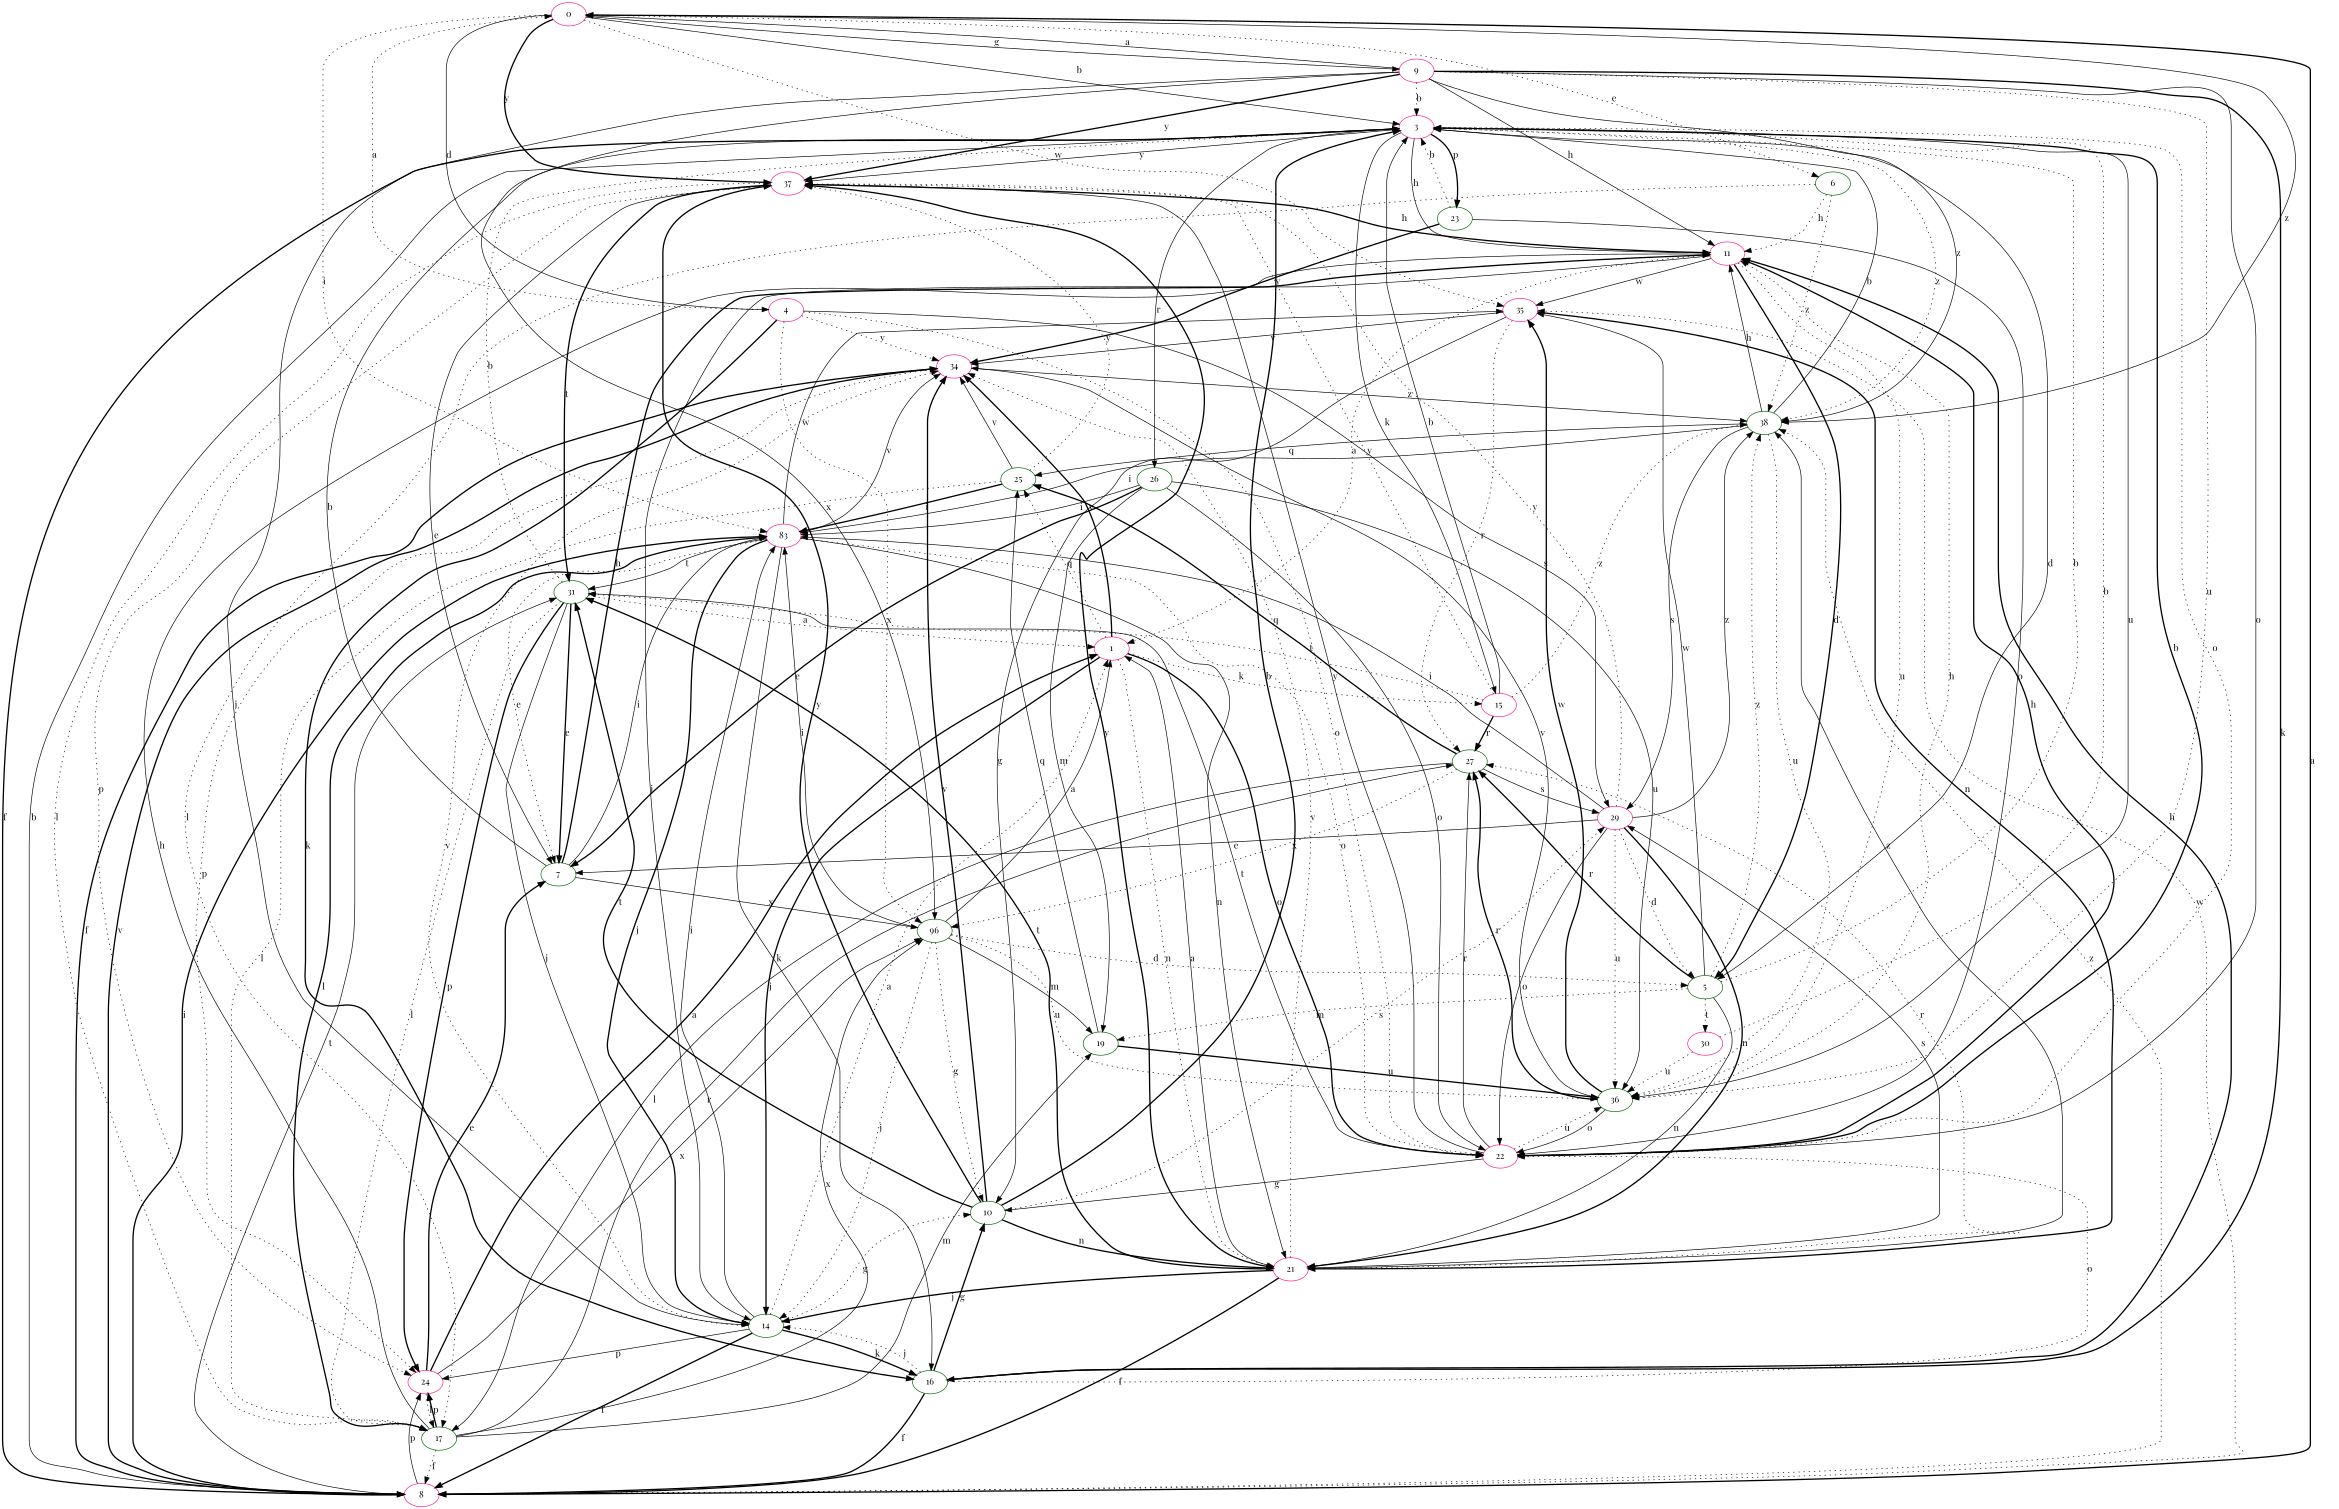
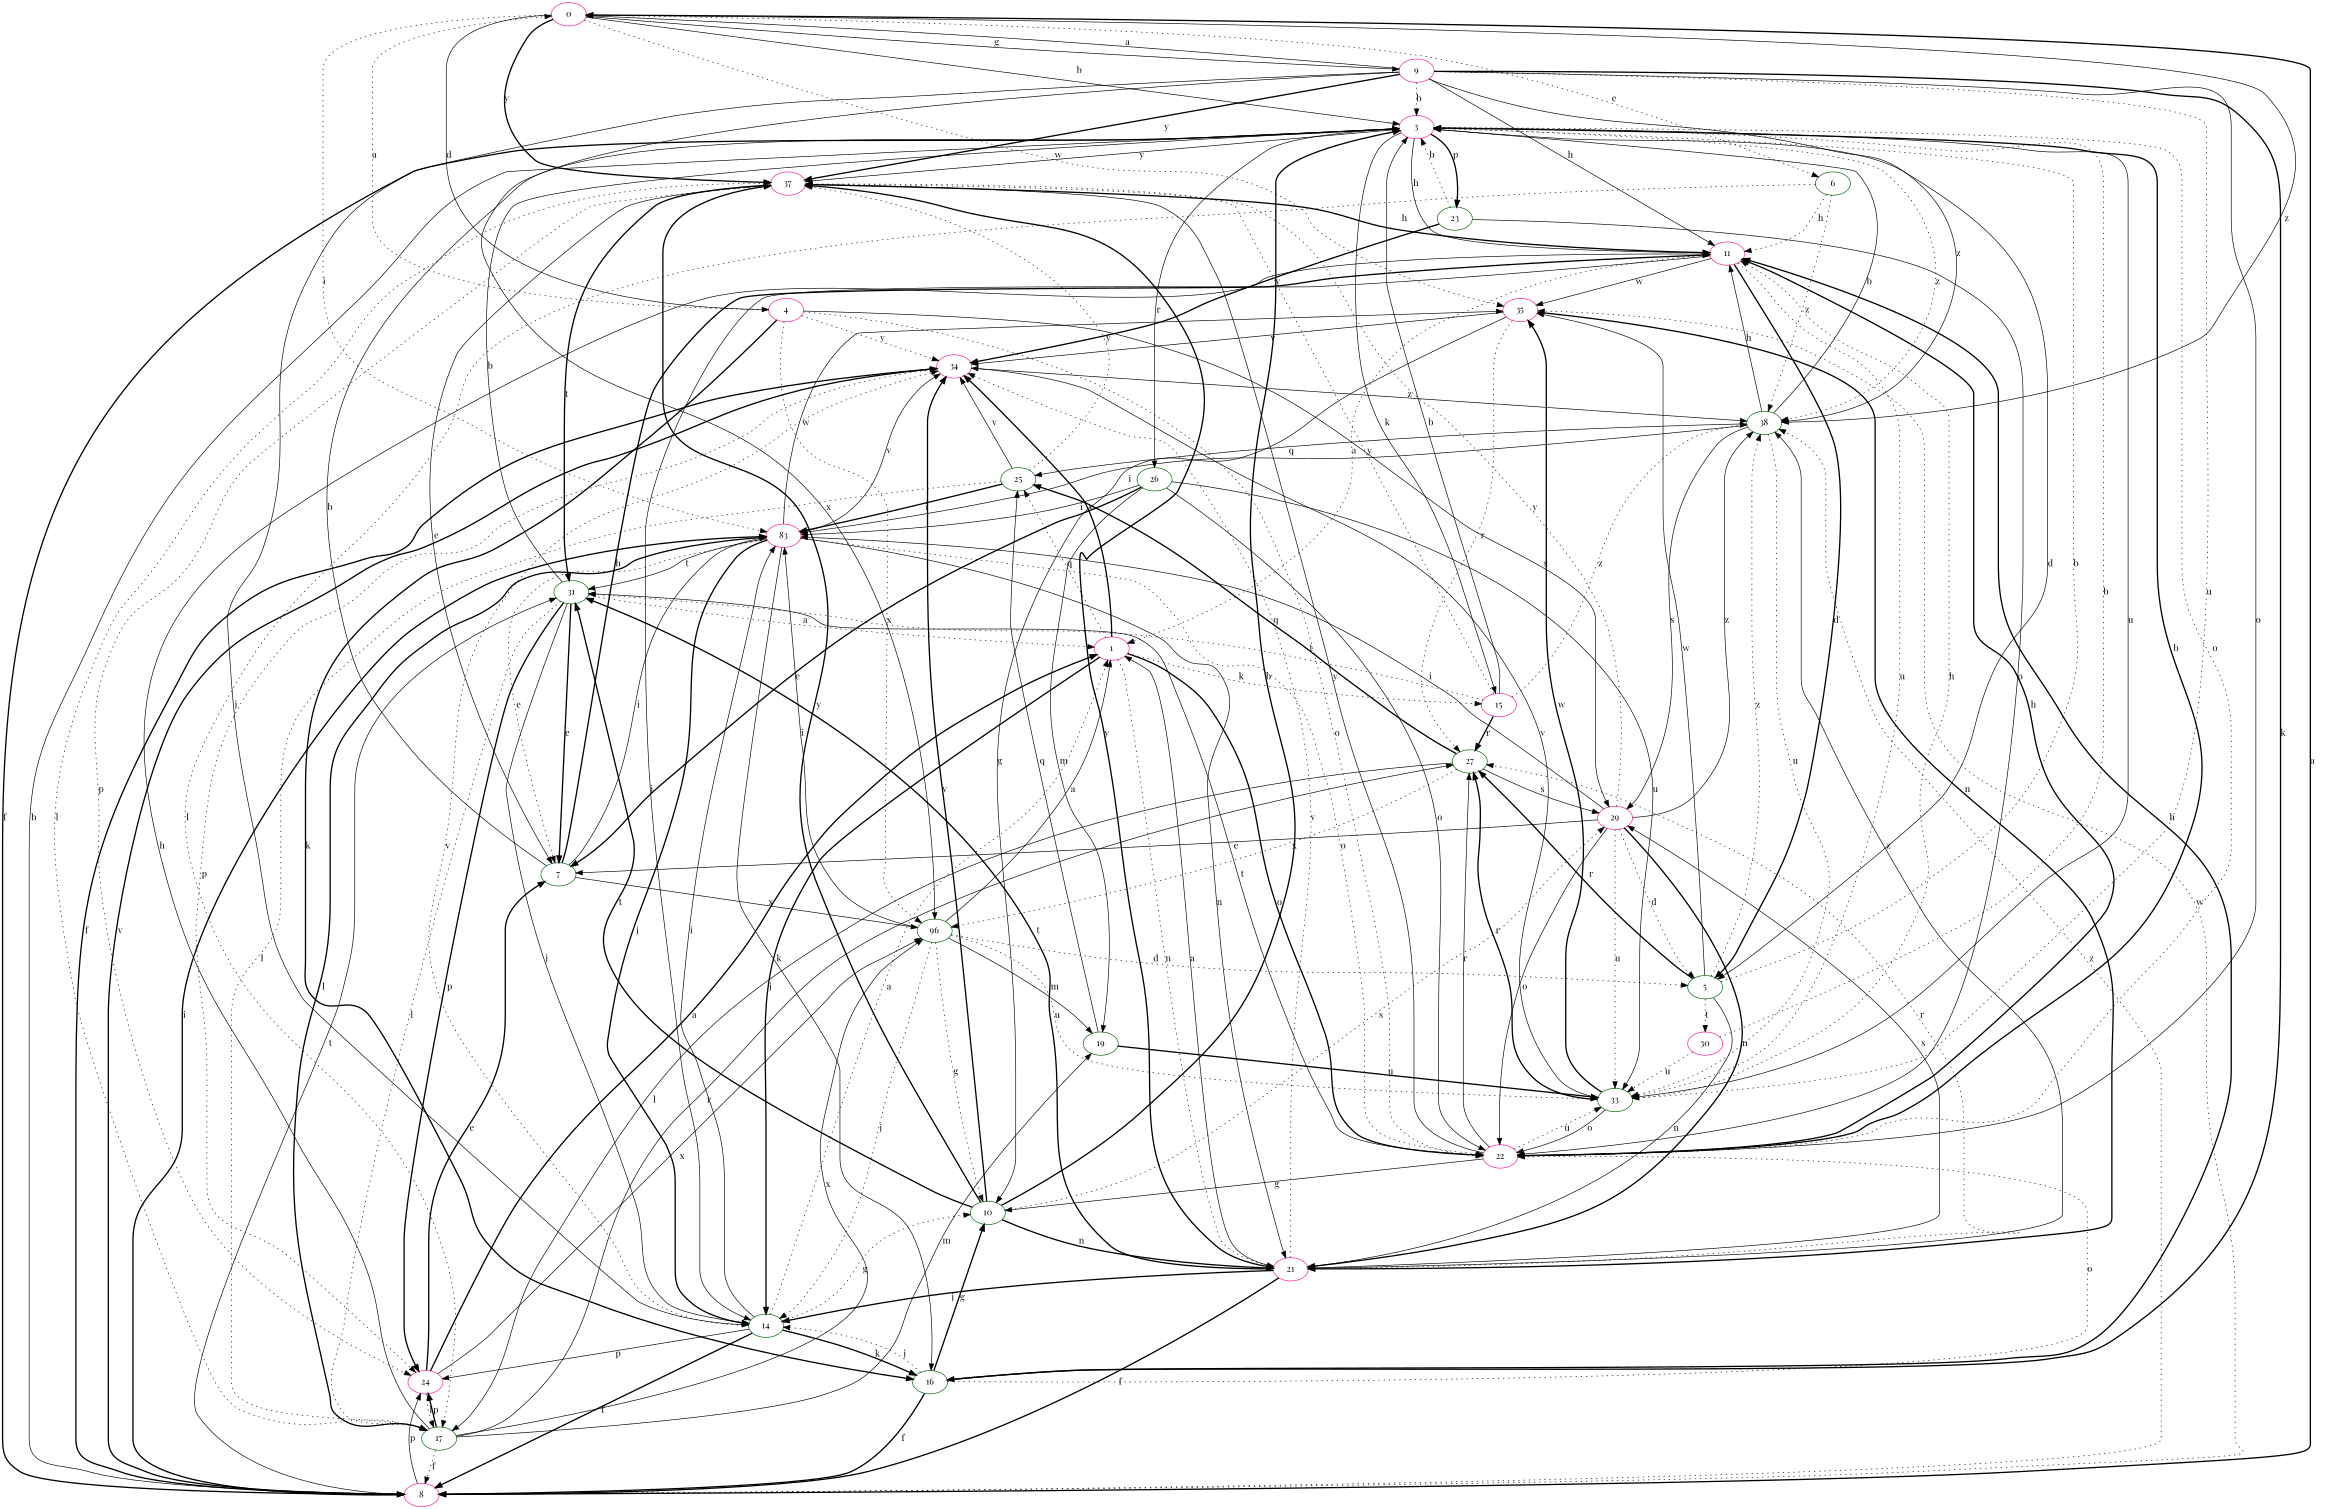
(752, 171) -> (752, 171)
(1405, 1005) -> none
(1615, 1100) -> (1615, 1100)
